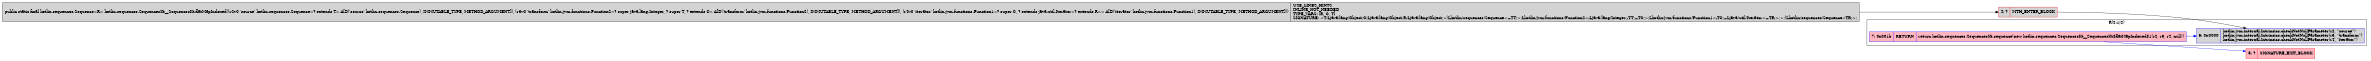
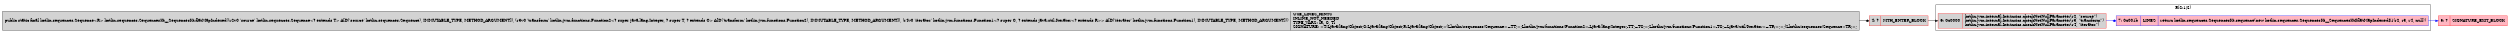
(2190, 36) -> (2109, 21)
(2280, 36) -> (2022, 21)
(1905, 37) -> (2149, 21)
